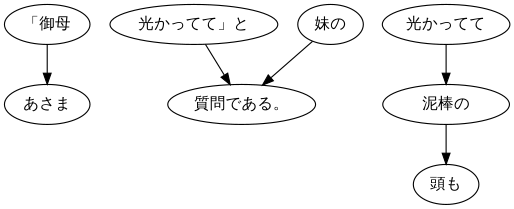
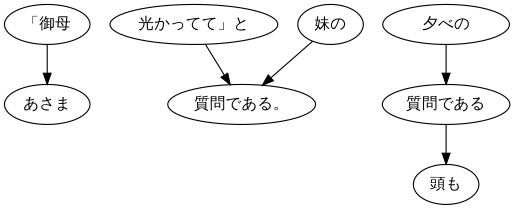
(446, 24) -> (446, 24)
(446, 104) -> (446, 104)
